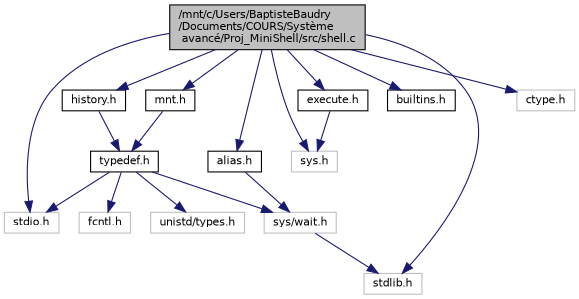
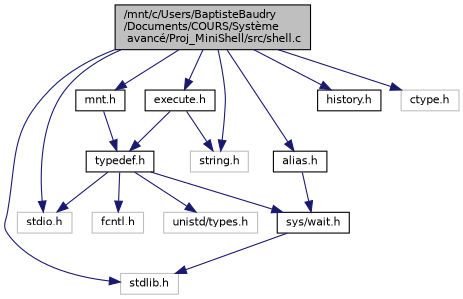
(421, 100) -> none
(107, 126) -> (154, 127)
(314, 162) -> (219, 162)
(300, 223) -> (313, 223)
